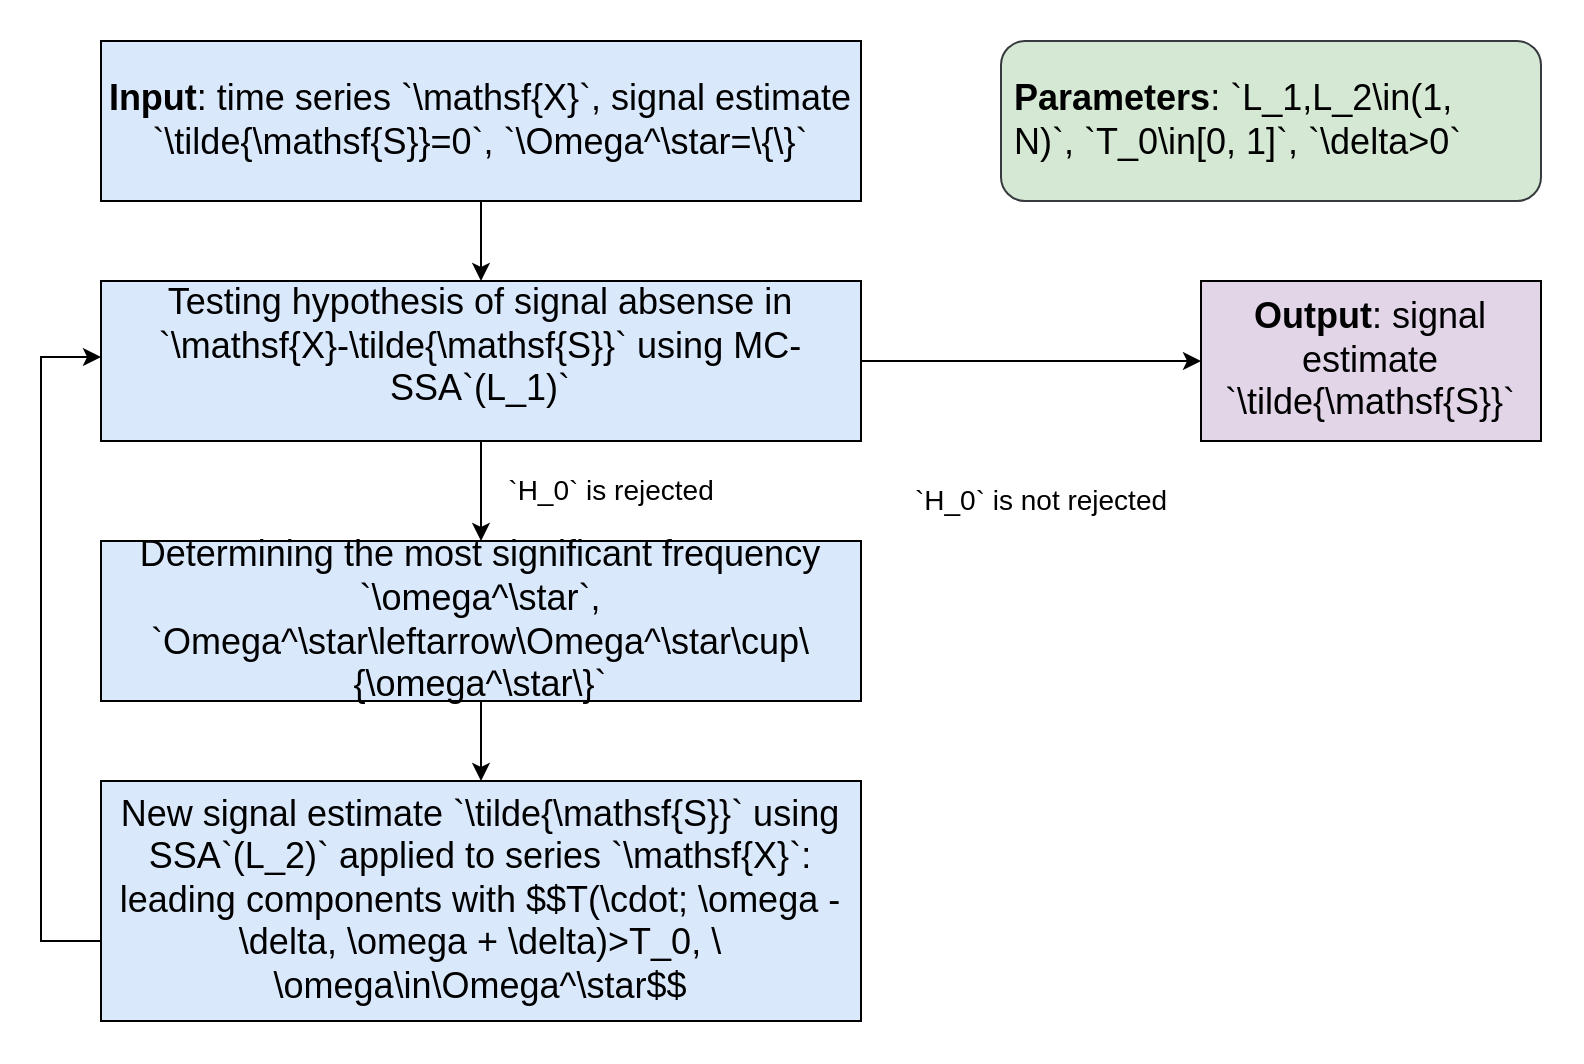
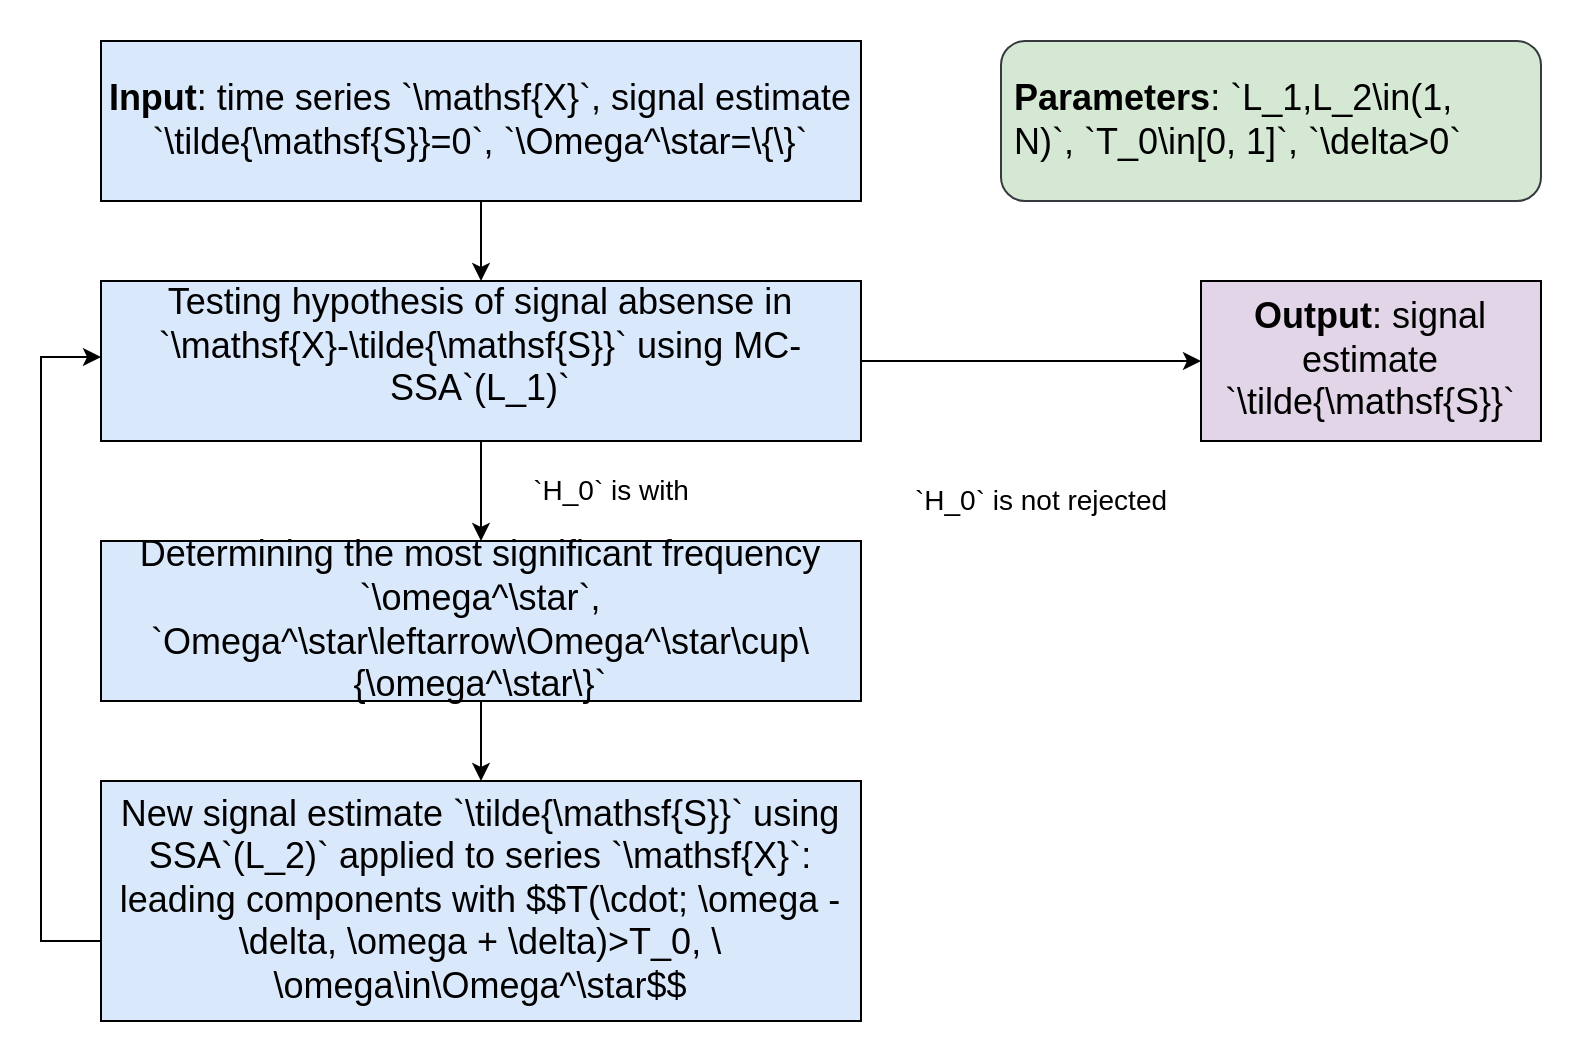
(612, 491) -> (612, 491)
